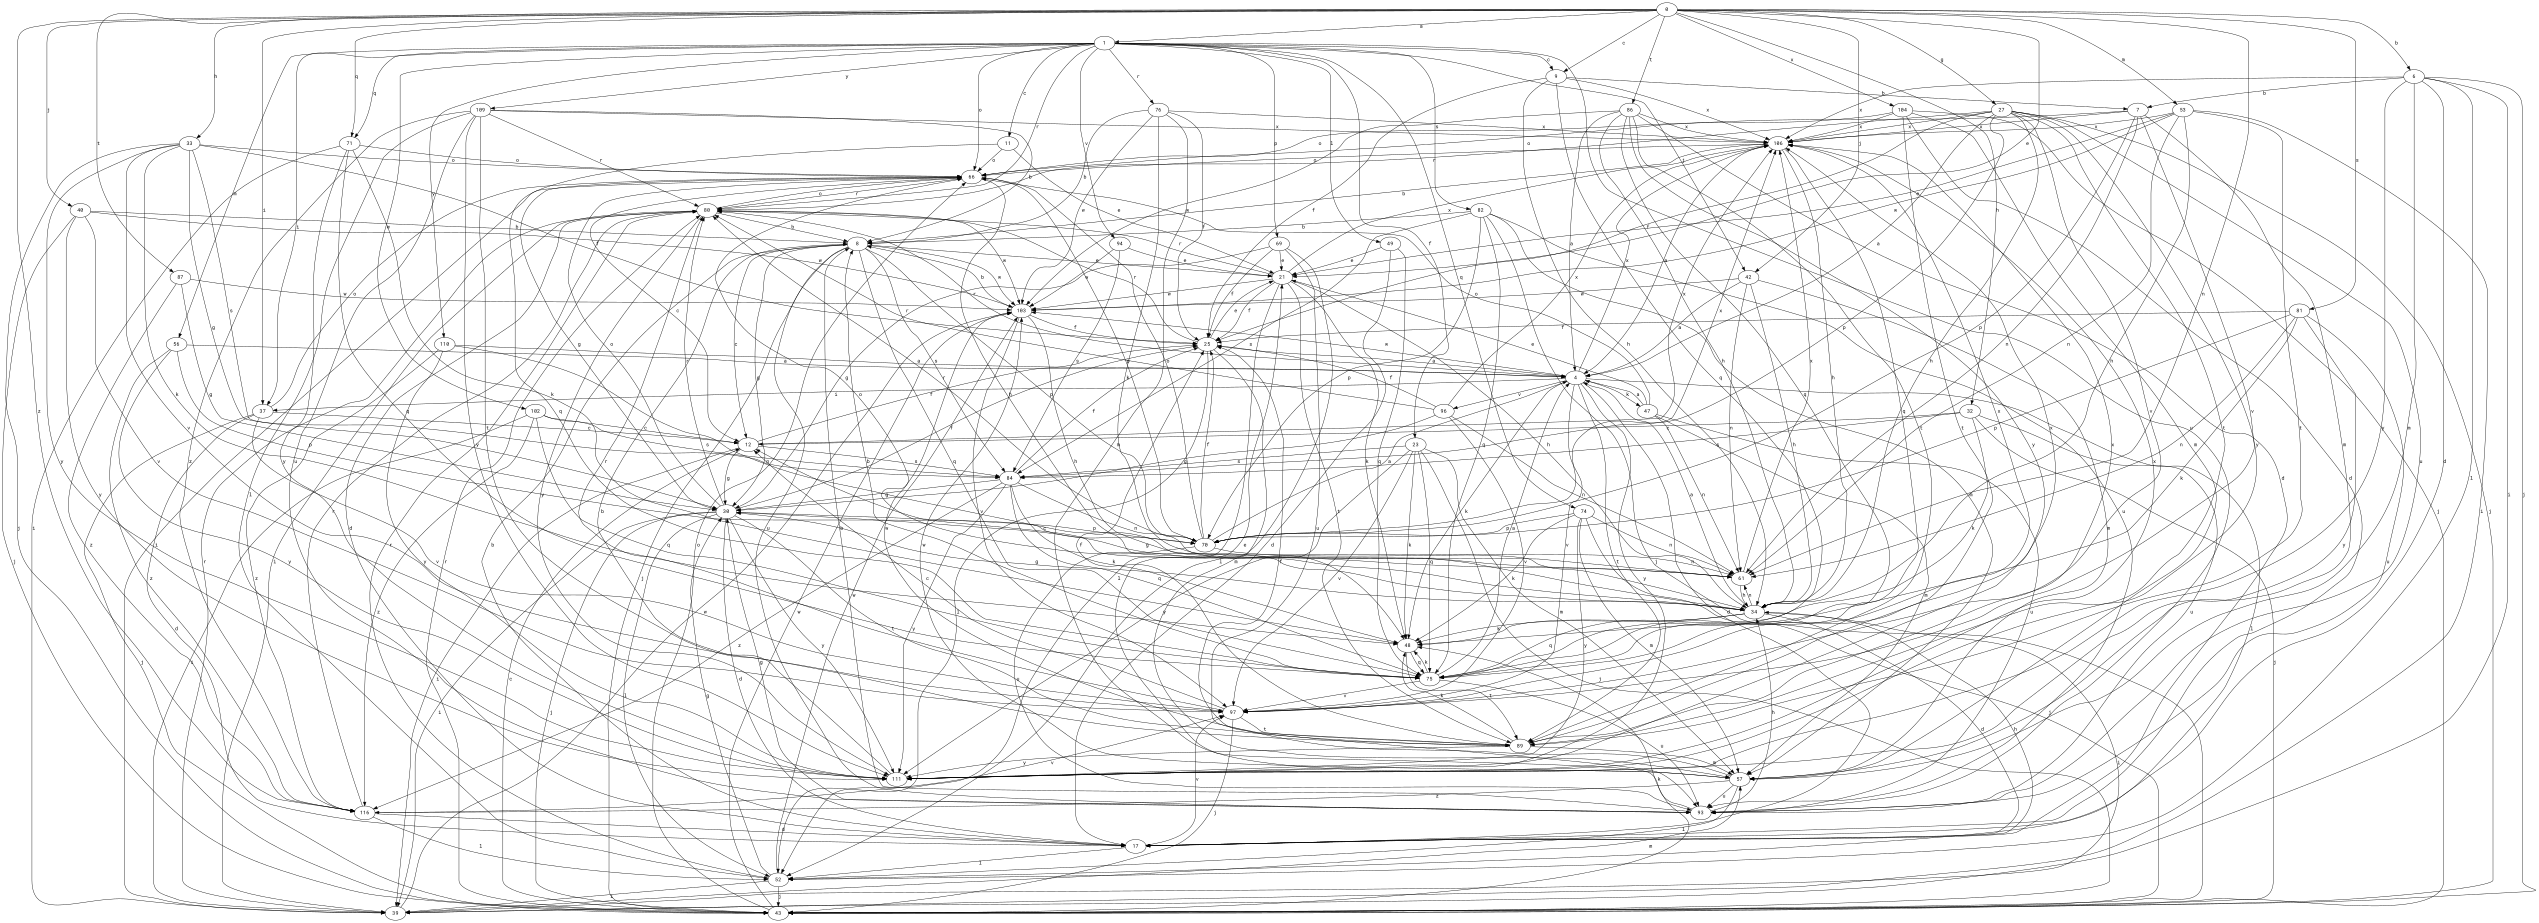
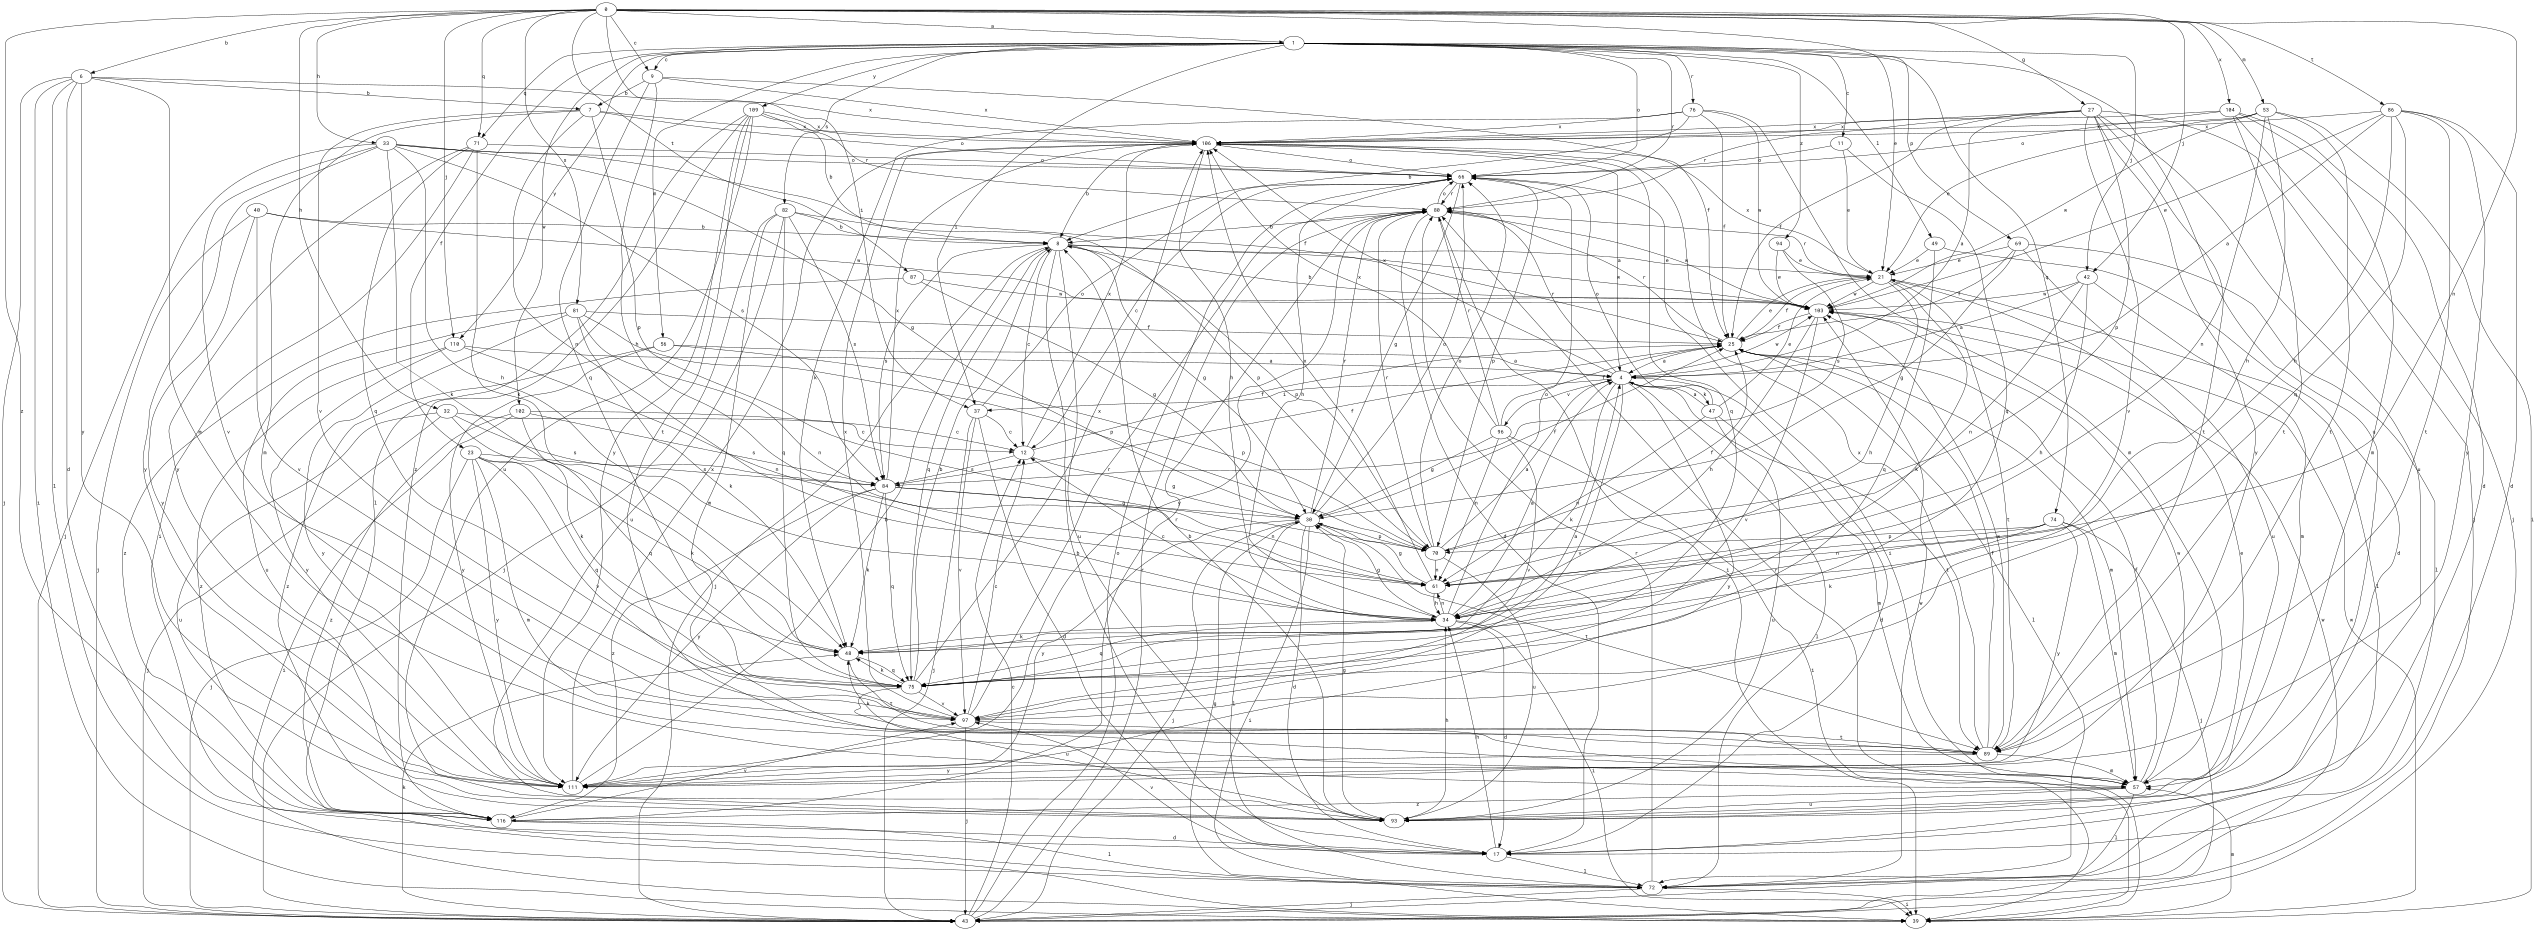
(761, 14) -> (445, 108)
(1087, 144) -> (1802, 144)
(1928, 361) -> (834, 544)
(488, 593) -> (1824, 735)
(778, 880) -> (1652, 888)
